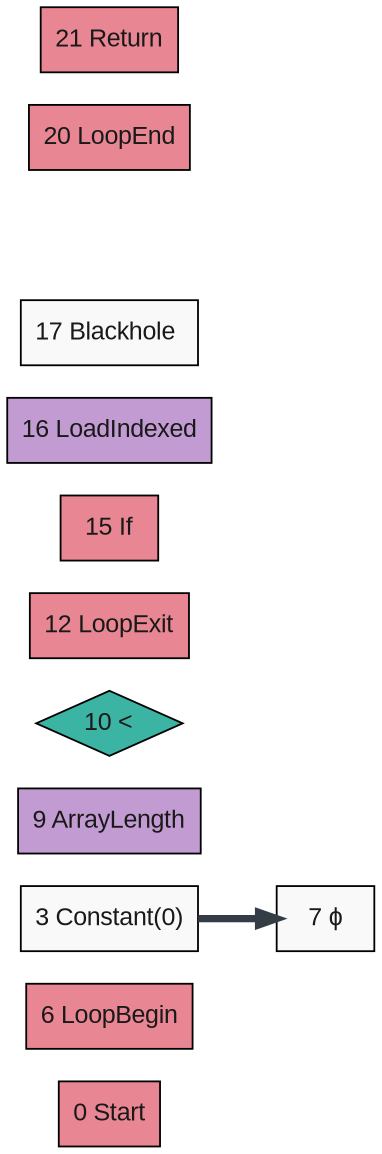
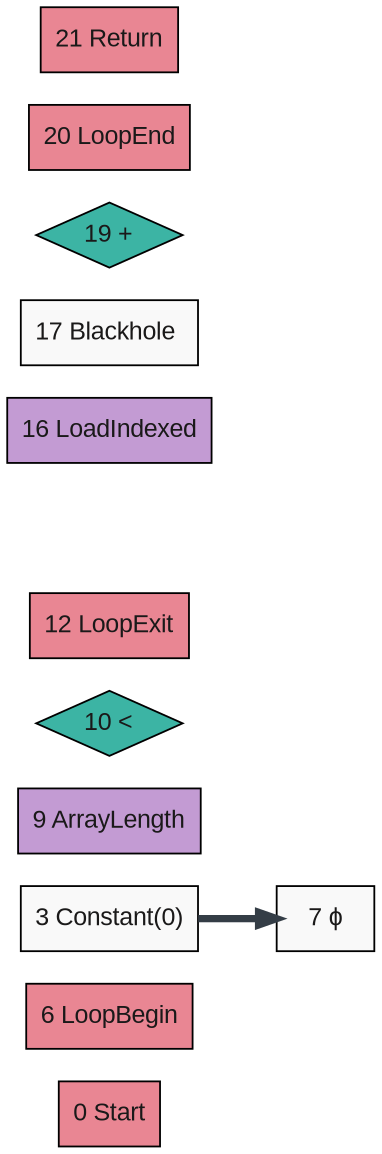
none -> (109, 235)
(109, 528) -> none
